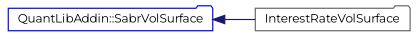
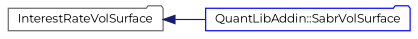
(240, 20) -> (190, 20)
